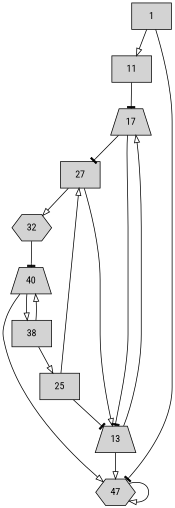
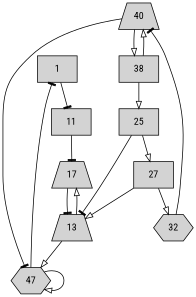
(143, 39) -> (64, 94)
(107, 147) -> none
(172, 258) -> (36, 176)
(26, 395) -> (3, 107)
